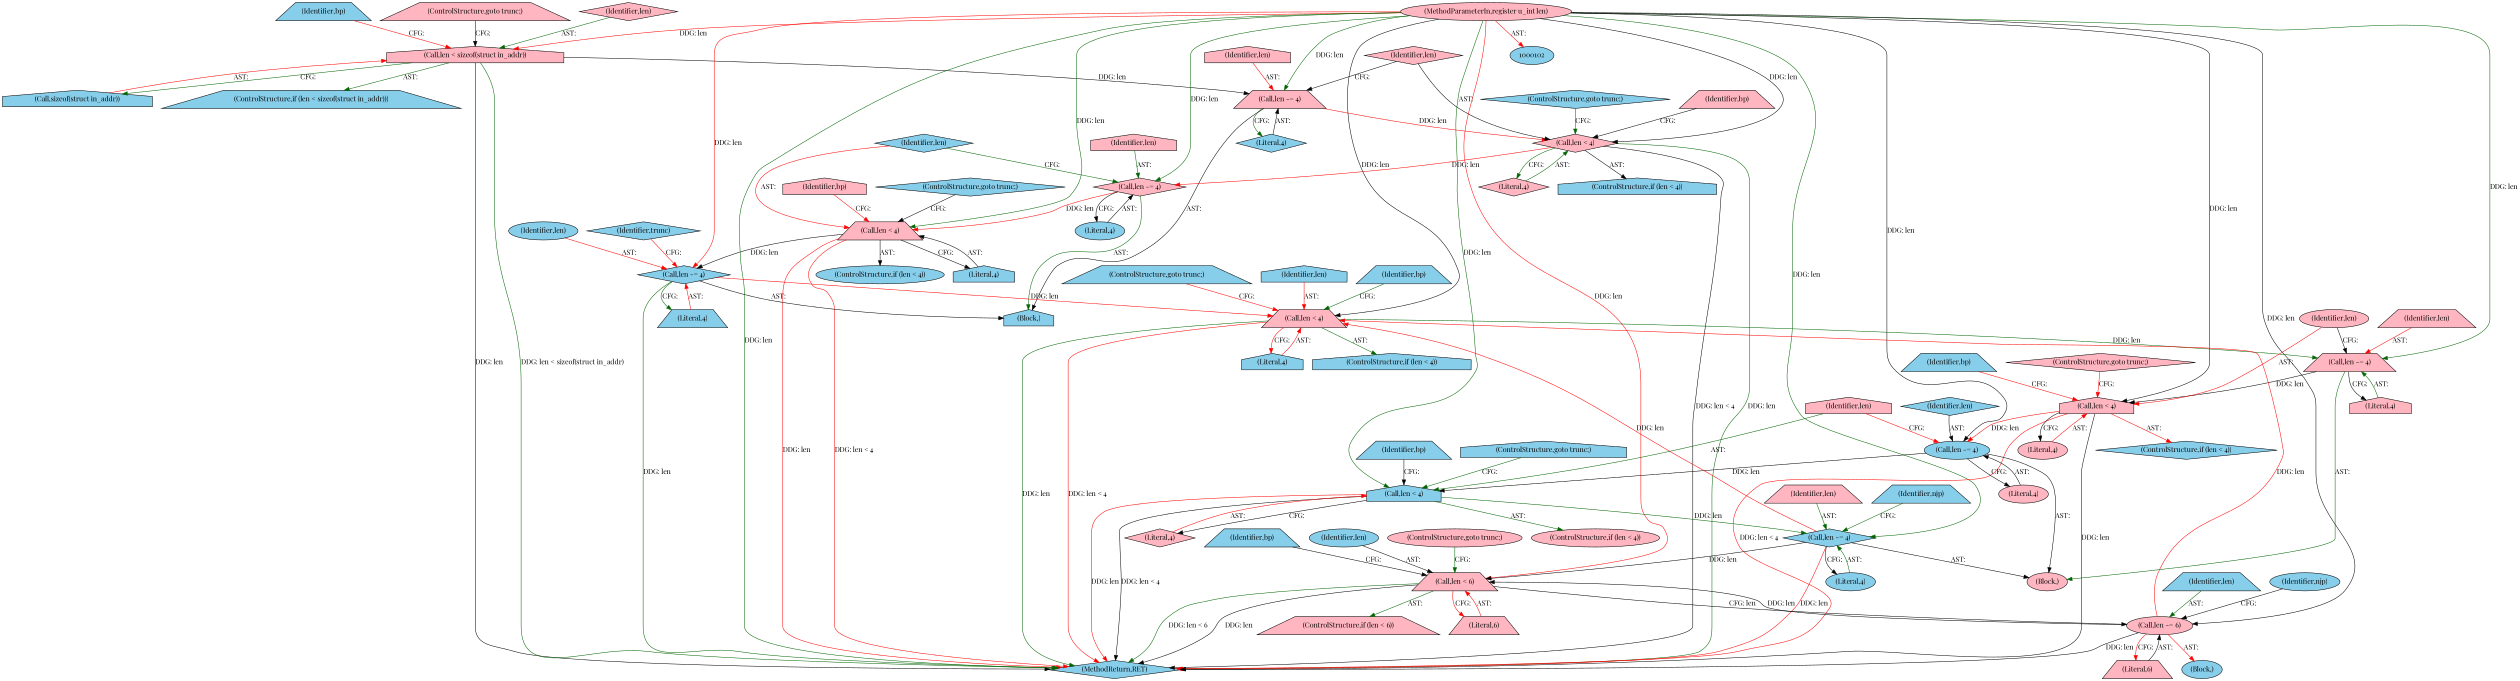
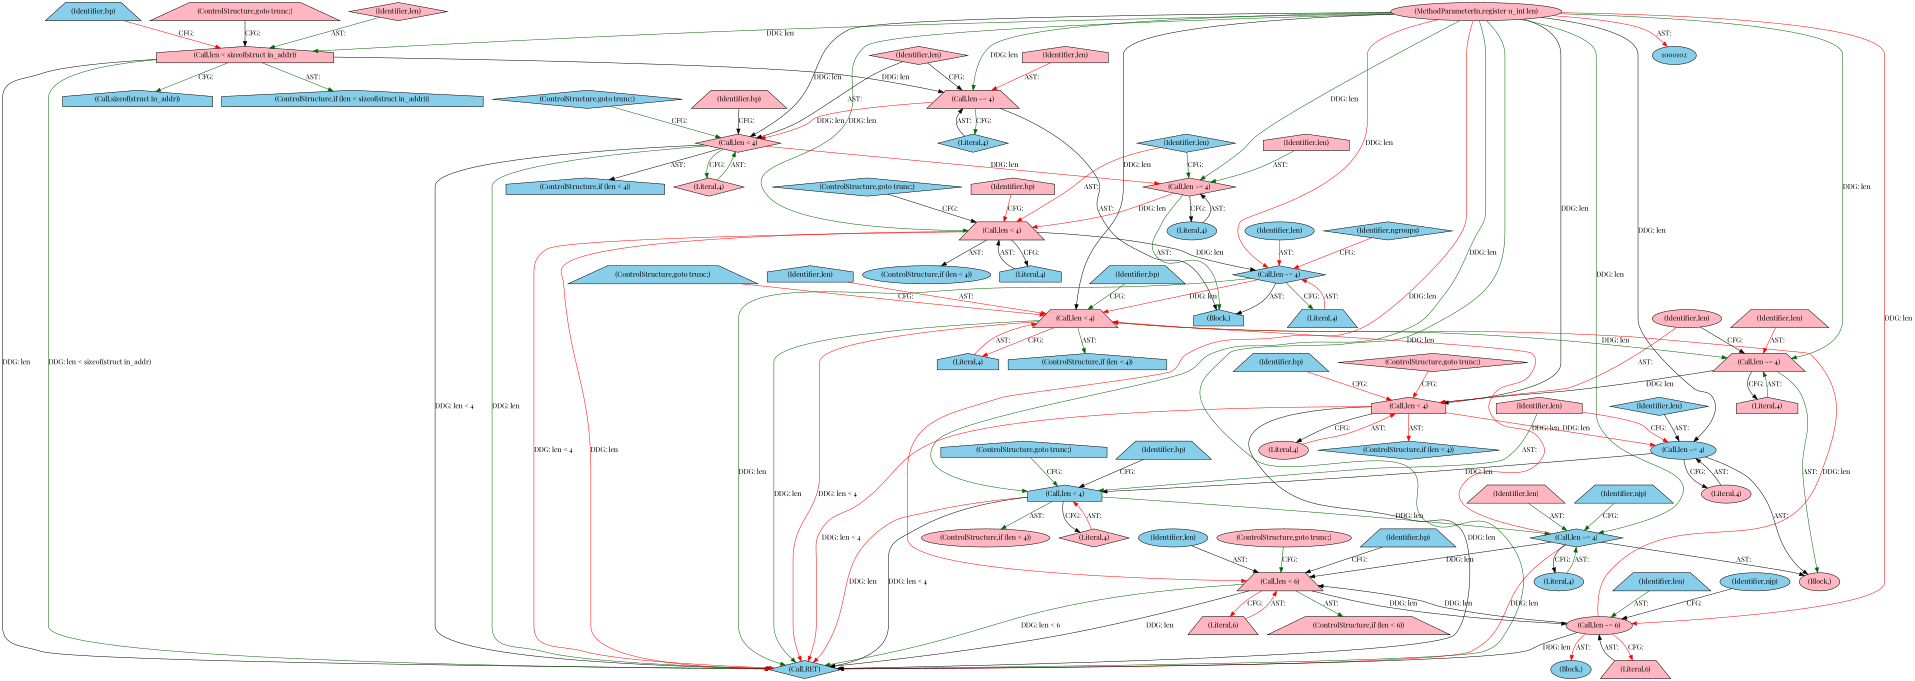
(959, 20) -> (828, 28)
(2262, 66) -> (1885, 280)
(245, 72) -> none
(311, 99) -> (352, 99)
(644, 231) -> (1388, 231)
(1742, 604) -> (1403, 604)
(1115, 670) -> (805, 670)
